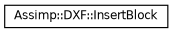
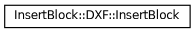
(86, 16) -> (97, 16)
